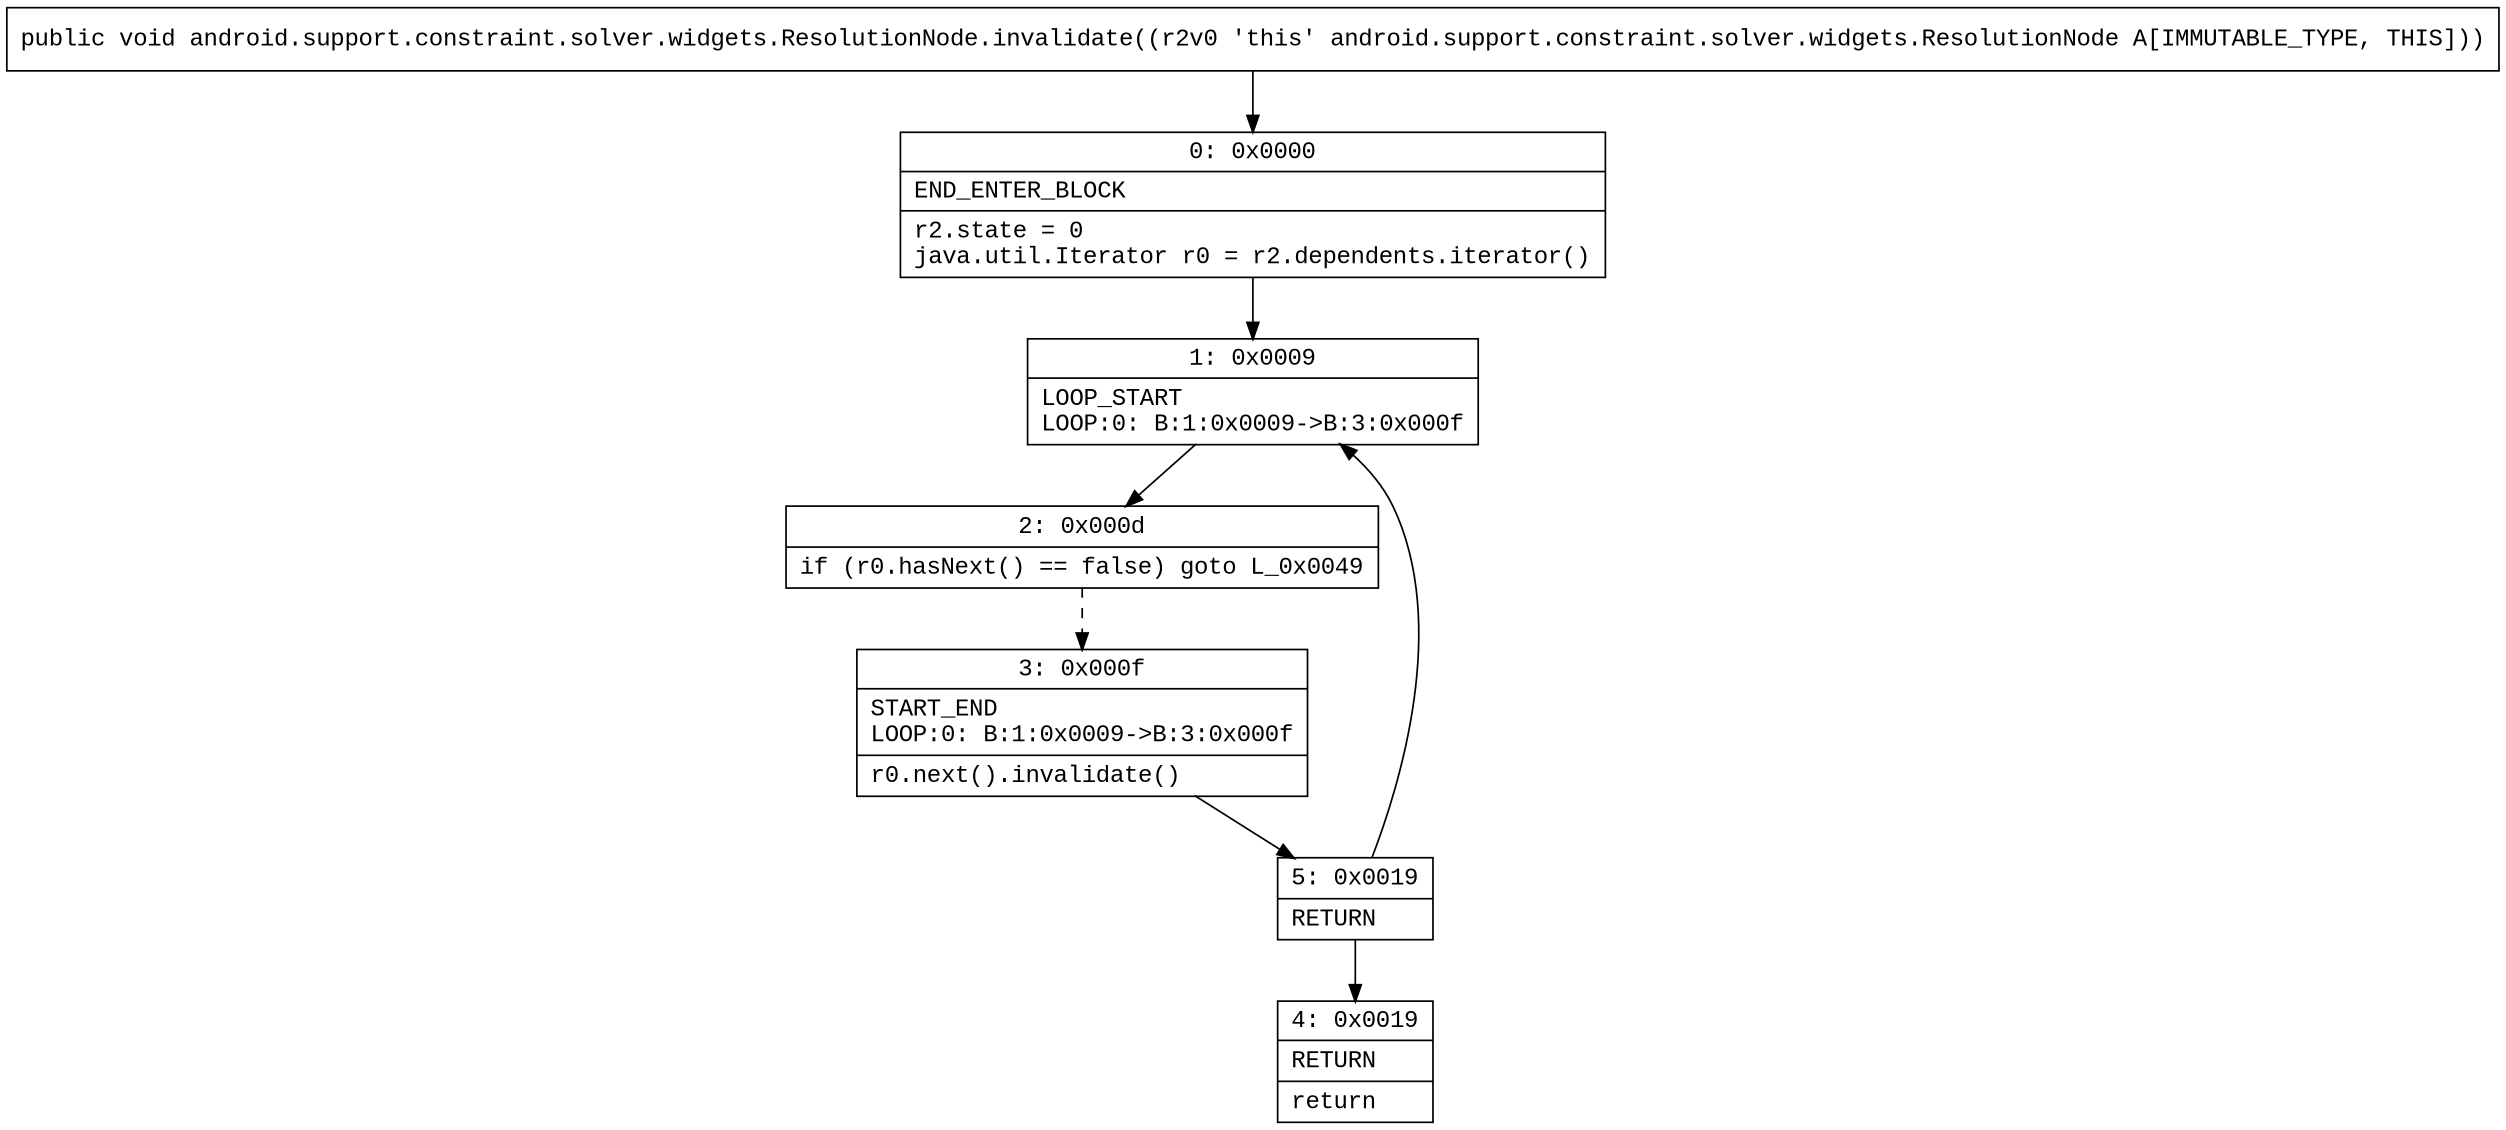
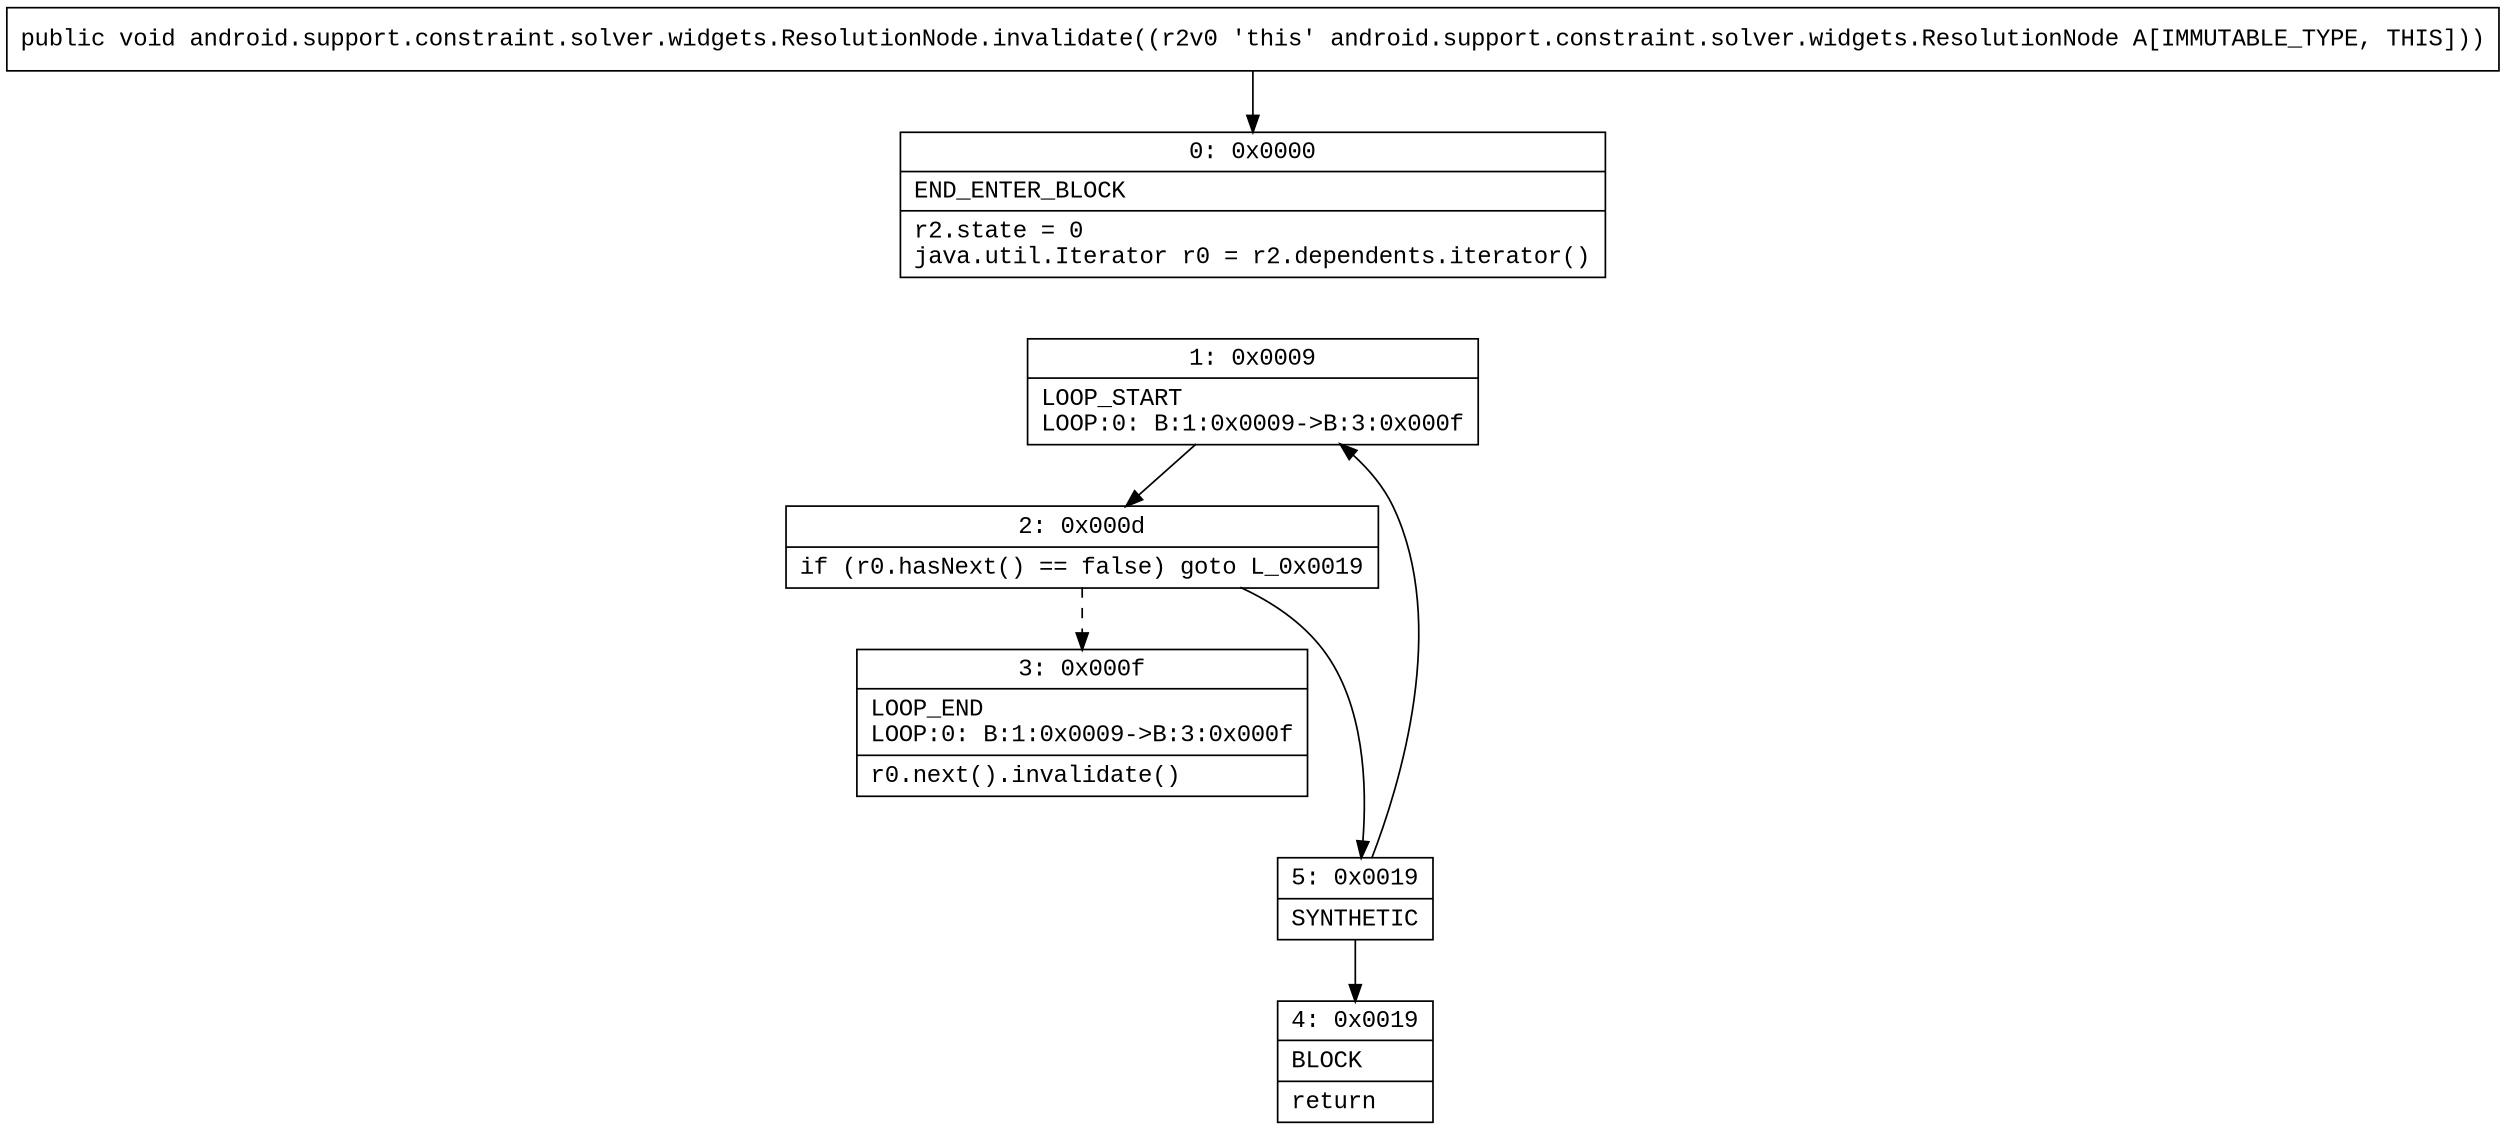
(1253, 300) -> none
(1082, 567) -> (1082, 567)
(935, 708) -> (928, 708)
(1237, 822) -> (1346, 691)
(1334, 918) -> (1355, 918)
(1334, 1060) -> (1327, 1060)
